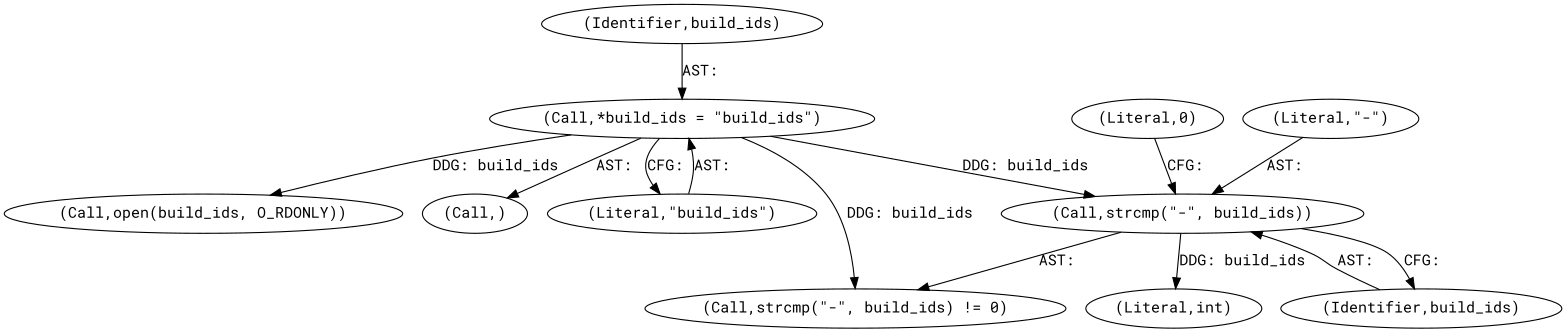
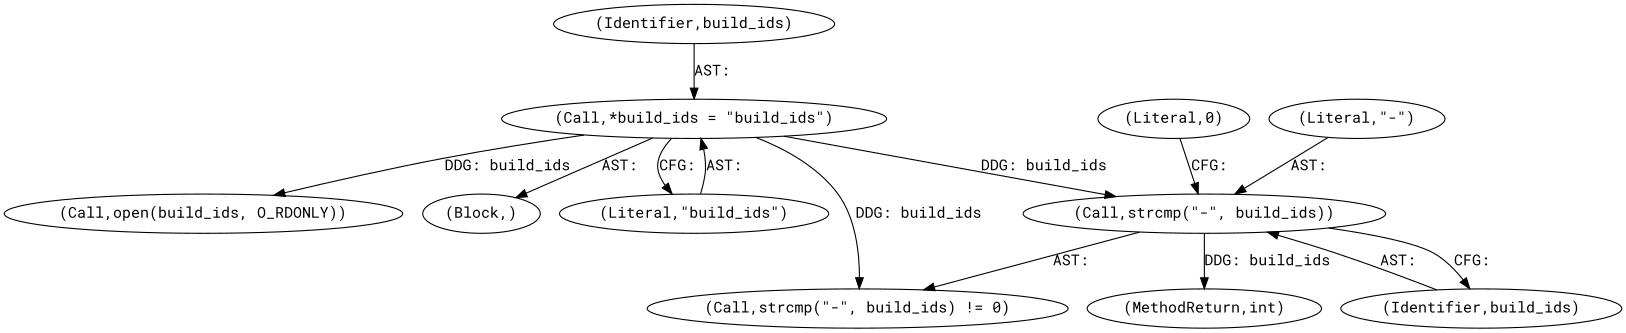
(475, 214) -> (481, 214)
(1174, 309) -> (1204, 309)
